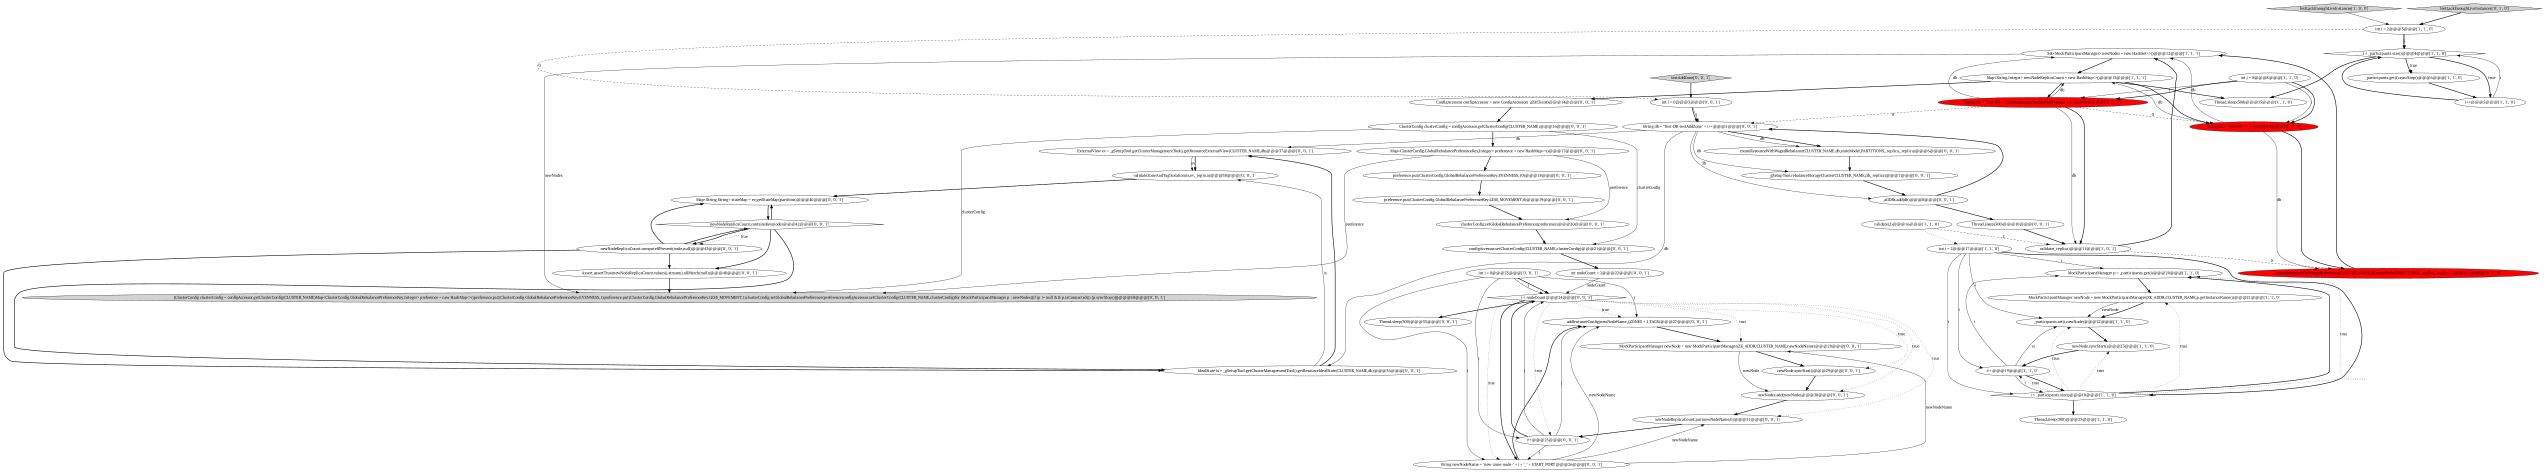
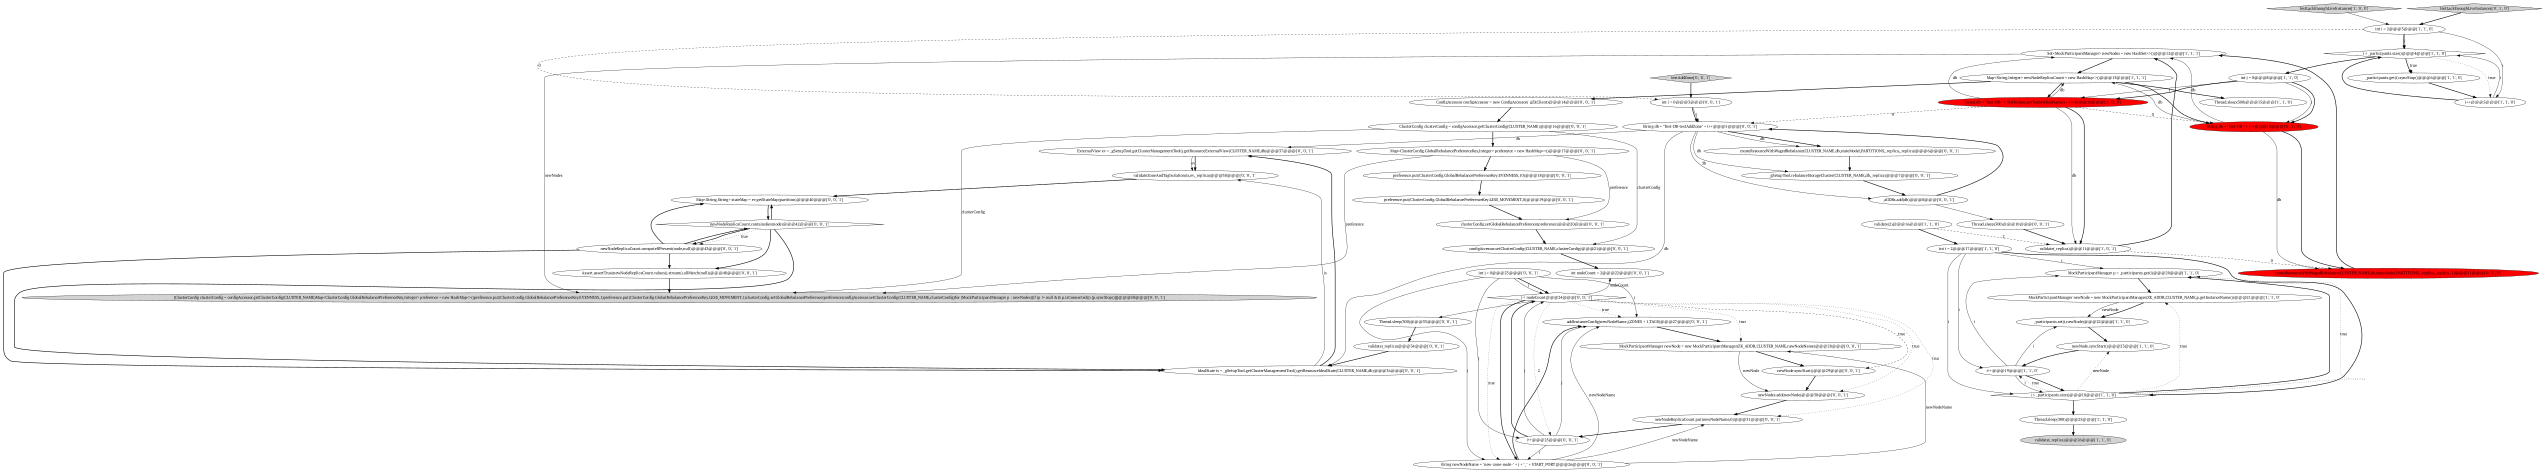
none -> (2489, 49)
(2468, 66) -> (2468, 66)
(2325, 77) -> (2332, 63)
(1963, 212) -> (1963, 212)
(1937, 236) -> (1937, 236)
(1584, 285) -> (1600, 291)
(1987, 304) -> none
(1488, 308) -> (1488, 308)
(1778, 312) -> (1778, 312)
none -> (1406, 346)
(2034, 346) -> (2034, 346)
(2052, 358) -> none
(1539, 371) -> (1539, 371)
(2101, 371) -> (2101, 371)
none -> (2073, 440)
